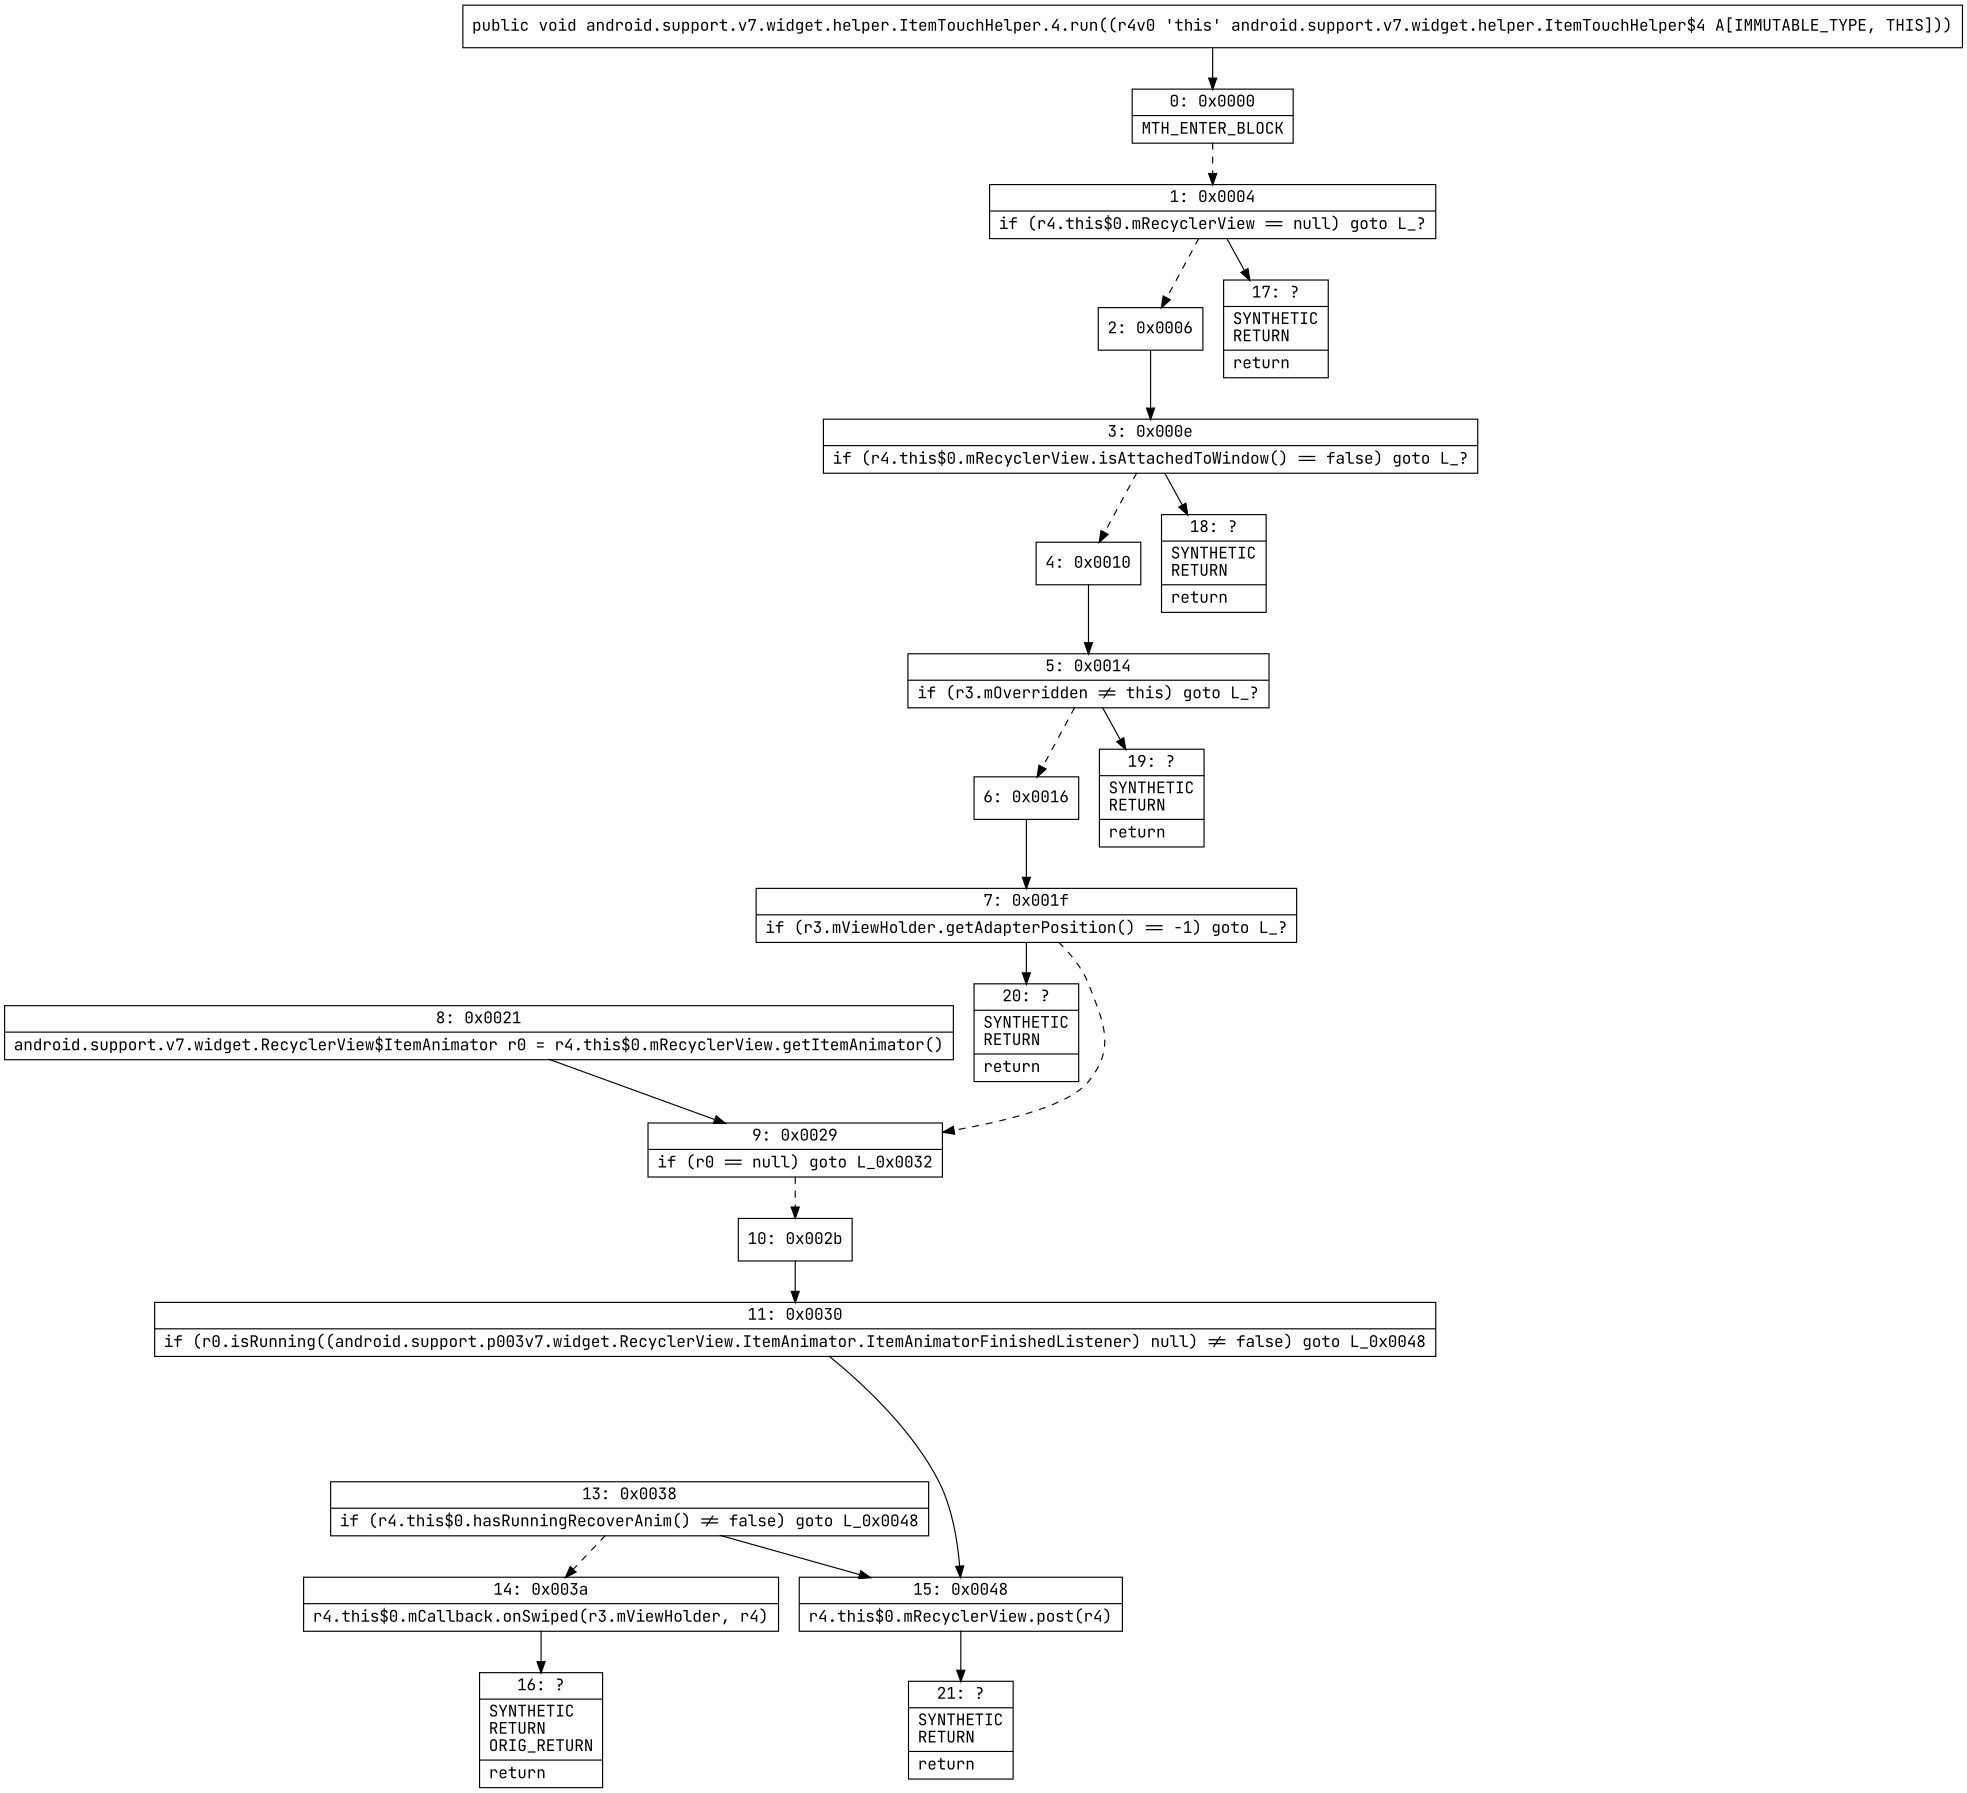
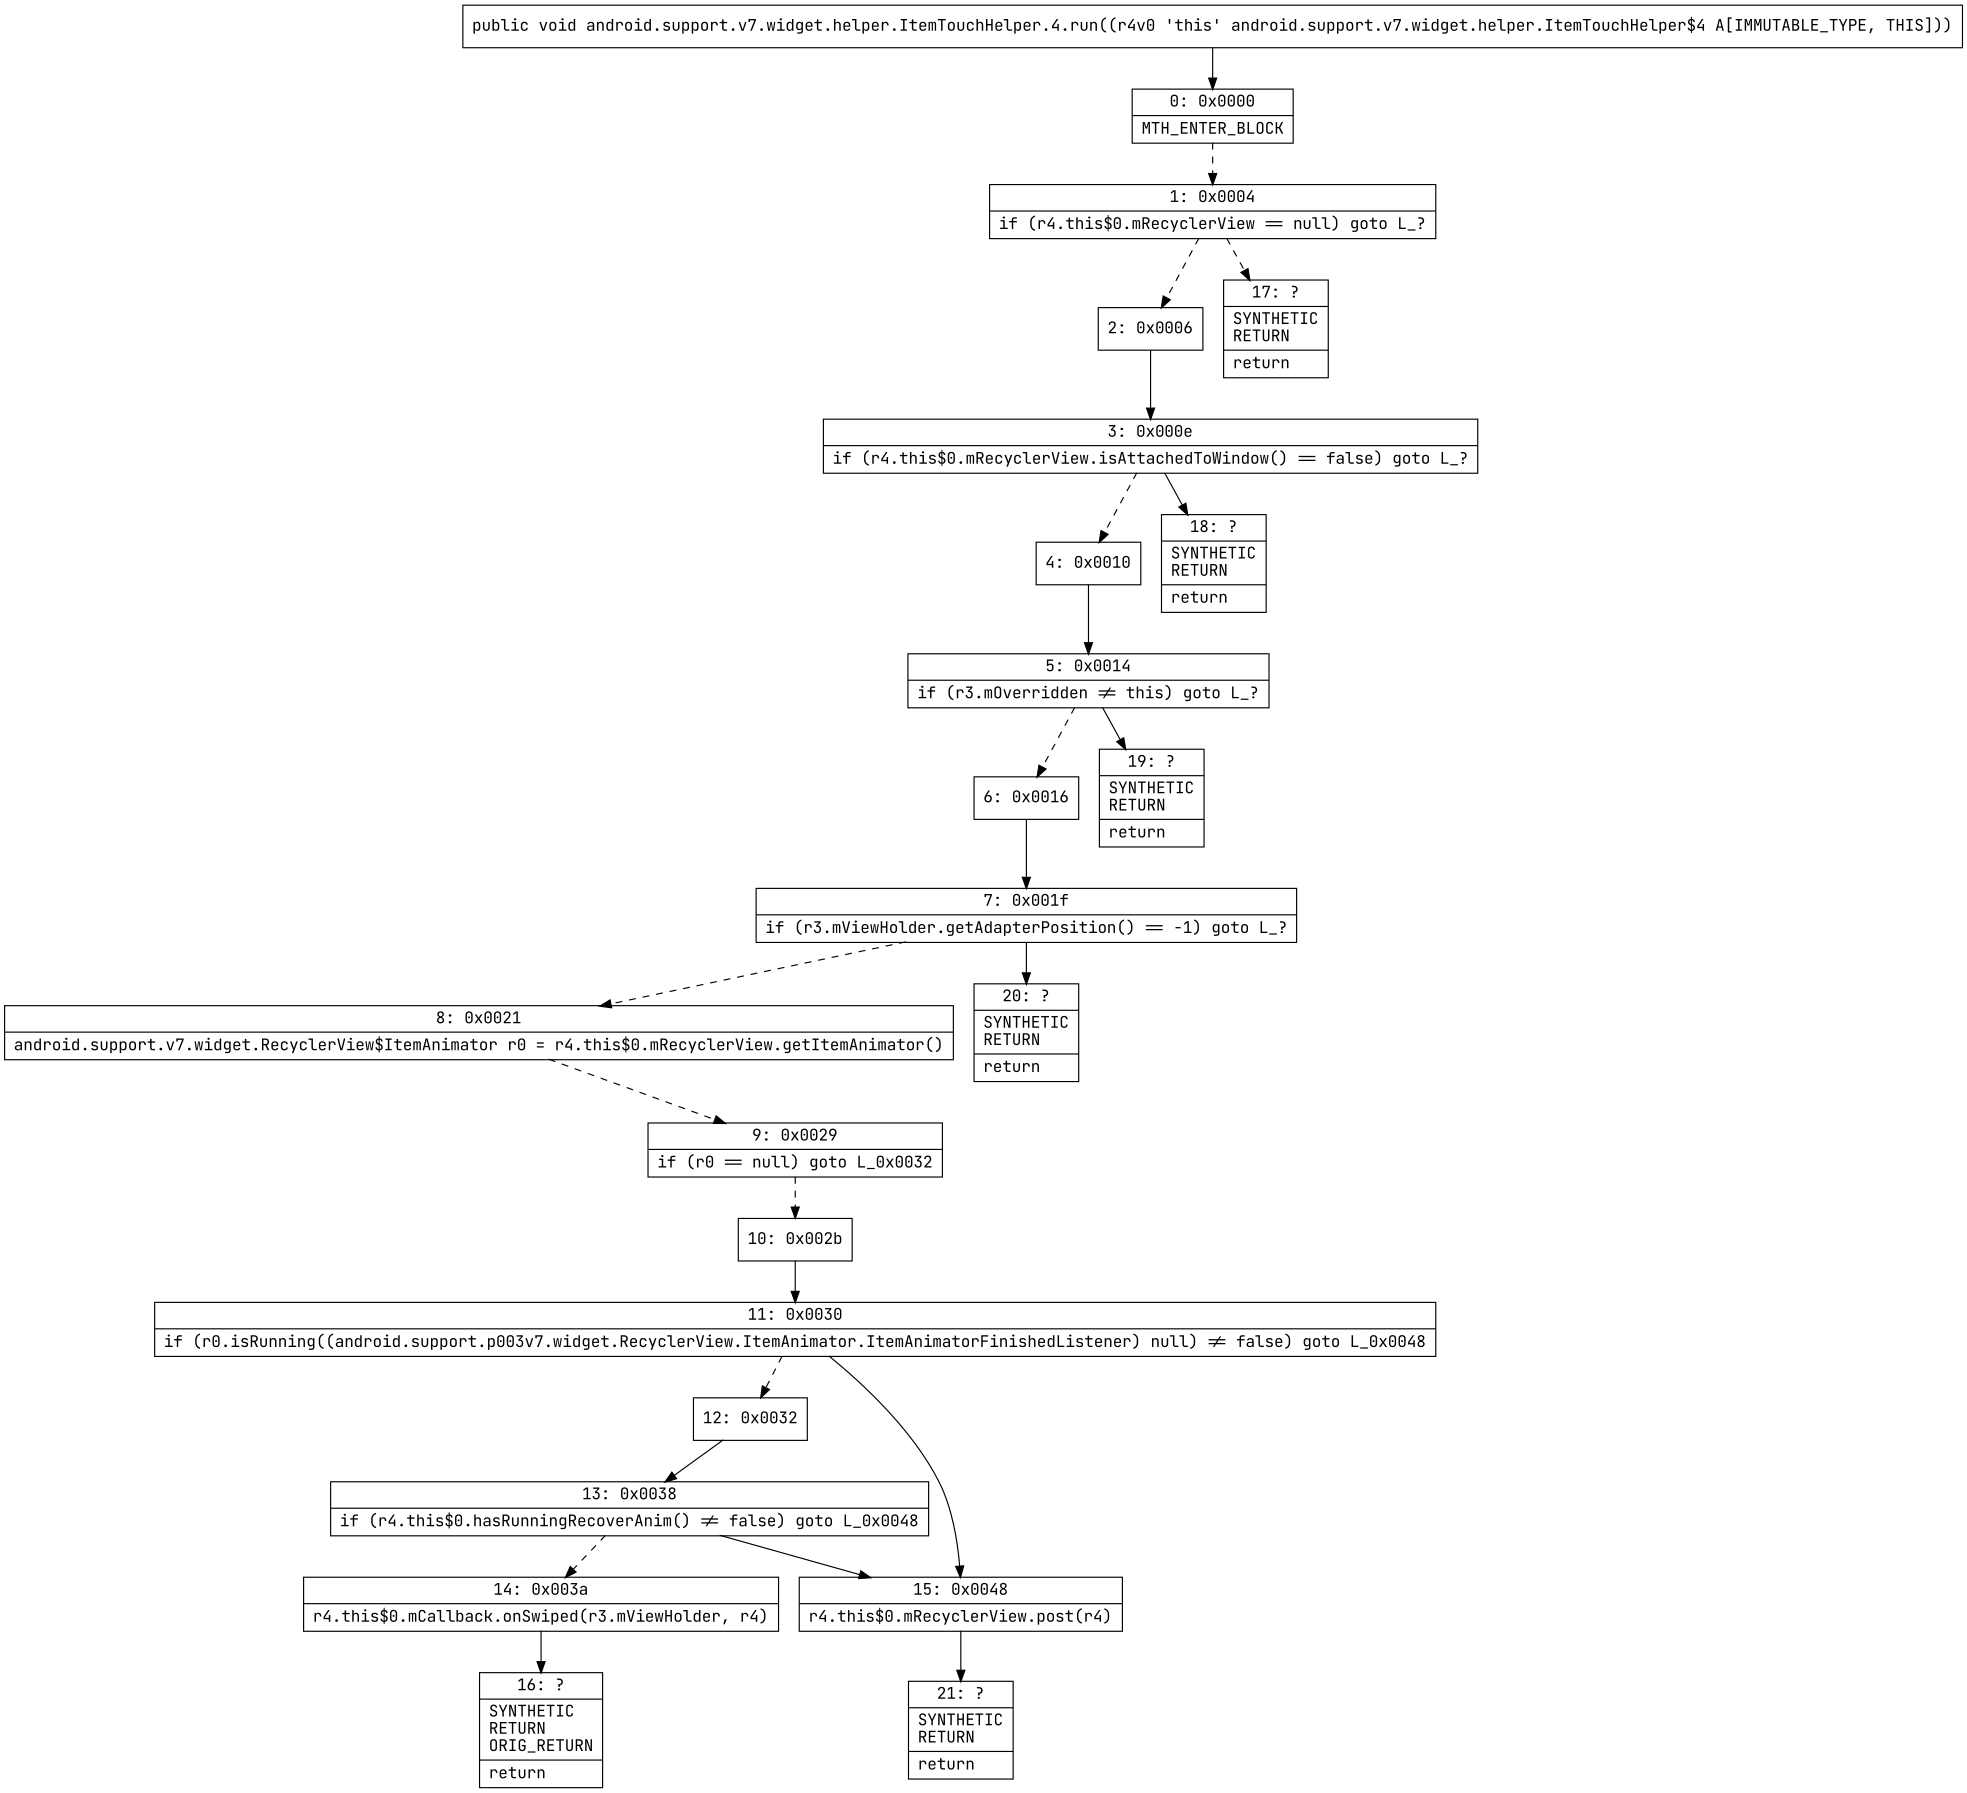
(1235, 254) -> (1235, 254)
(1092, 1077) -> (758, 973)
(632, 1089) -> (632, 1089)
none -> (750, 1419)
